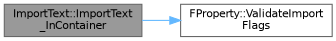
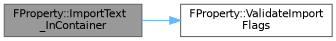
(73, 20) -> (73, 20)
